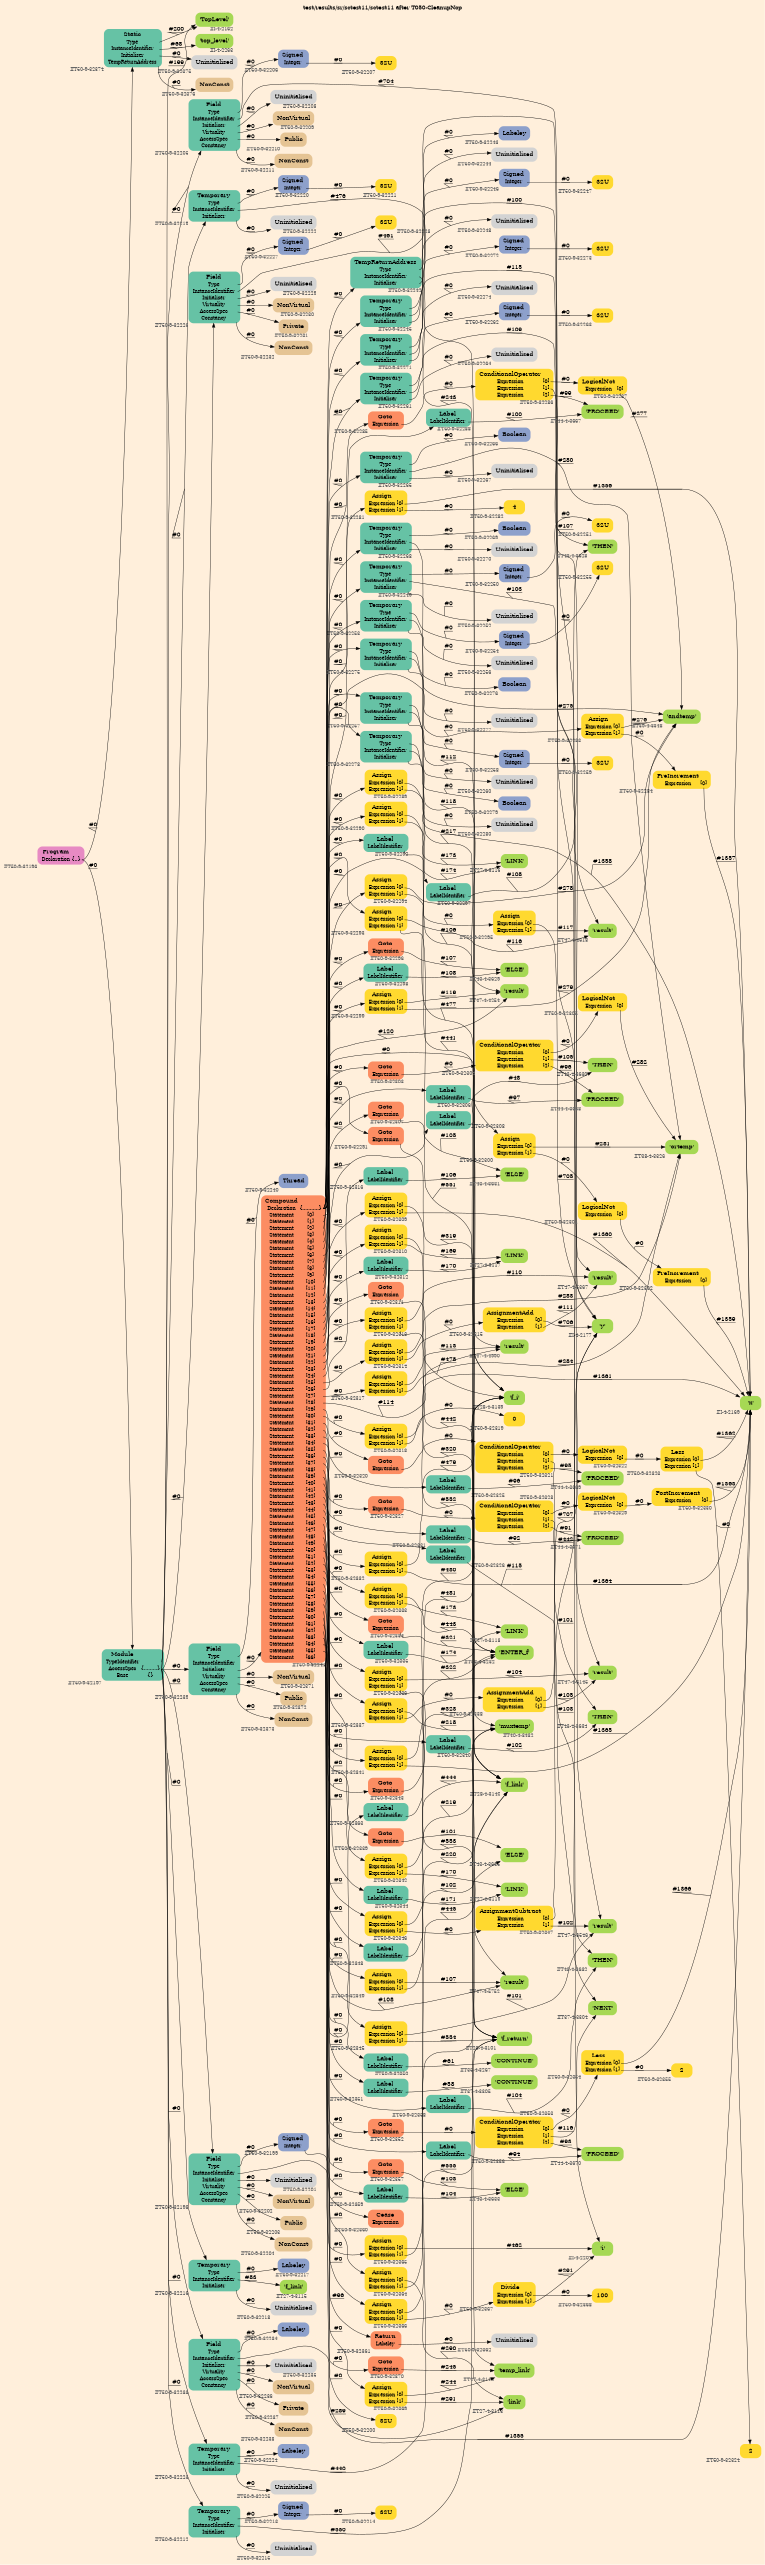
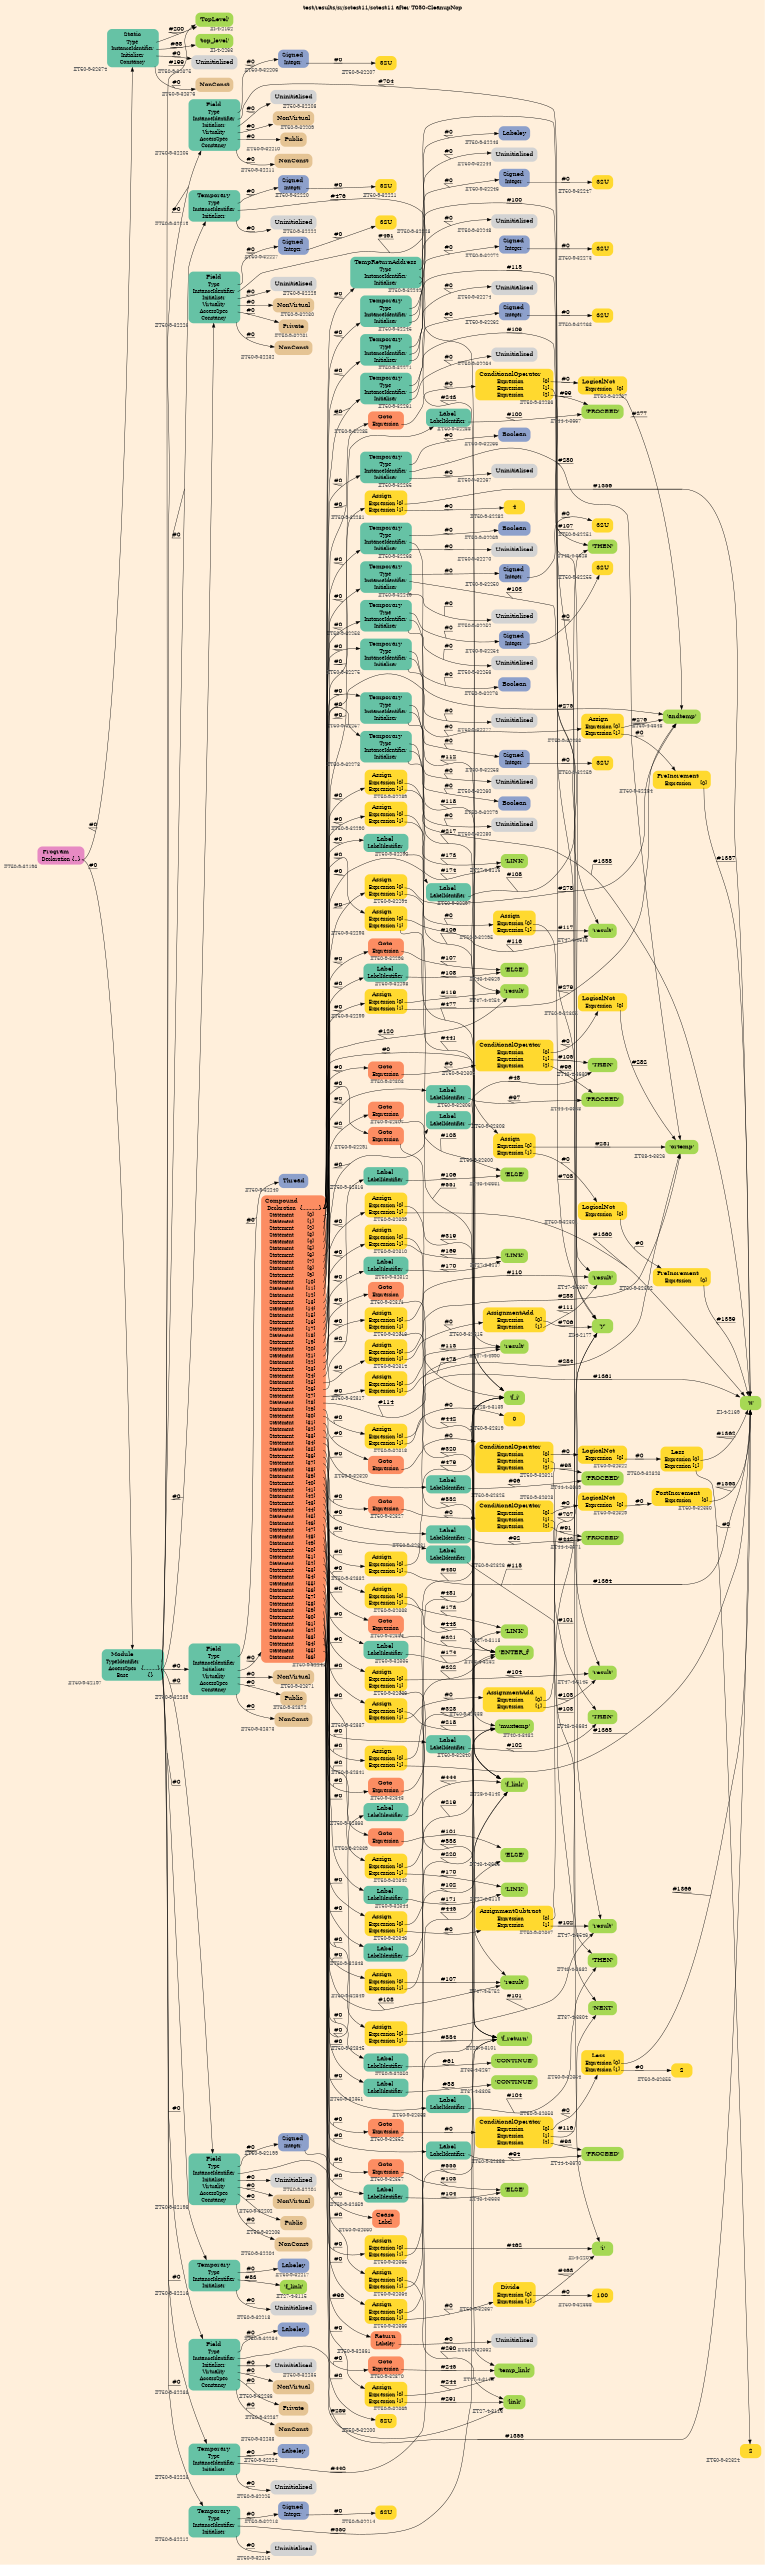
(132, 62) -> (132, 62)
(385, 2223) -> (385, 2223)
(566, 2271) -> (566, 2271)
